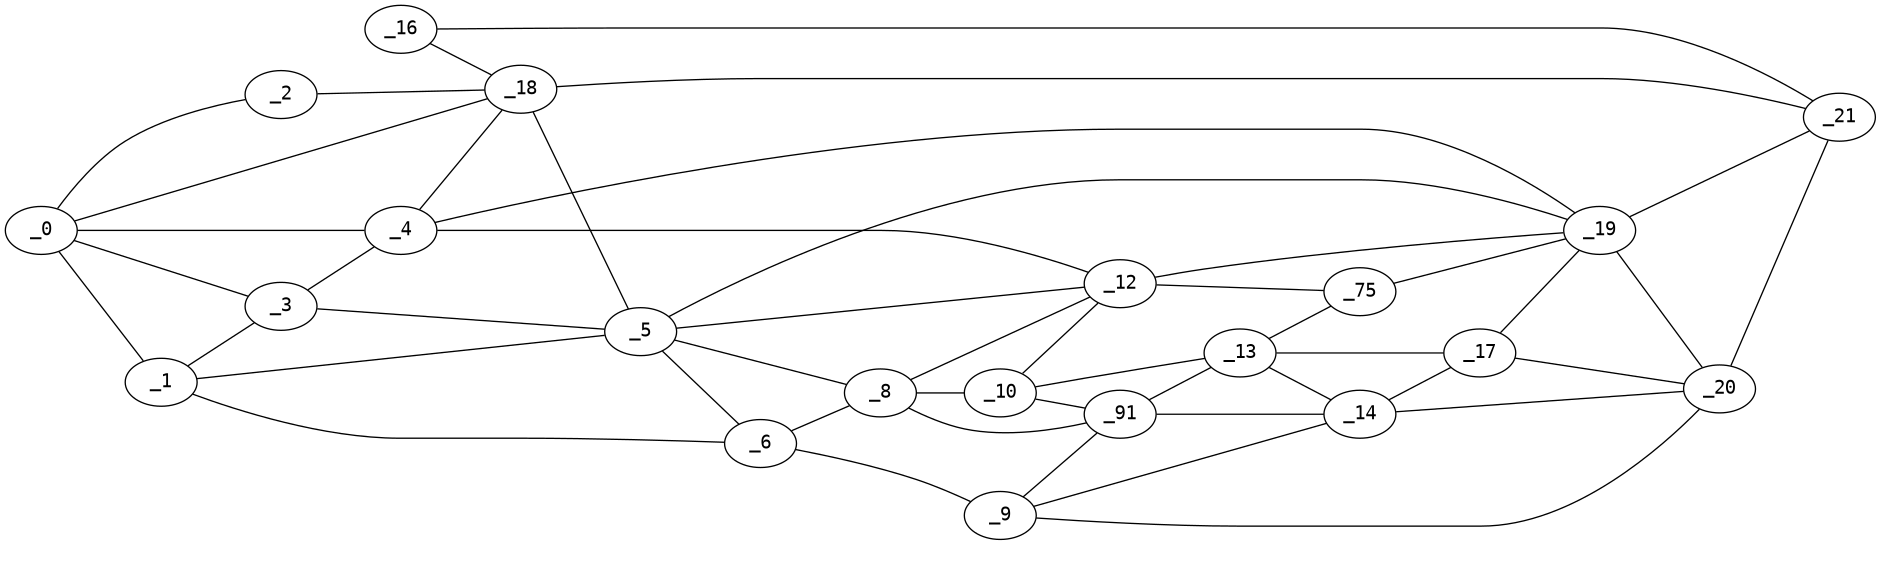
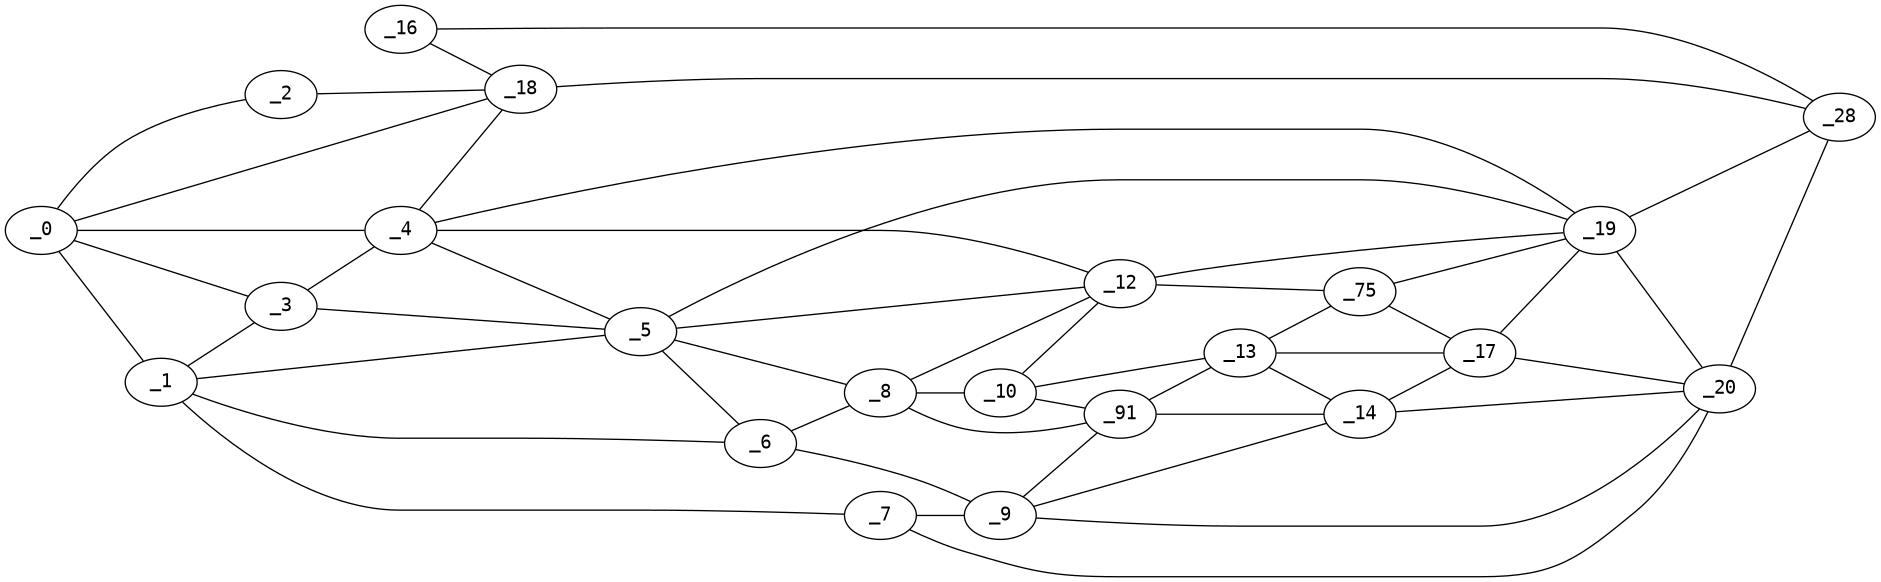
(1839, 117) -> (1839, 117)
(581, 211) -> (521, 281)
none -> (1420, 322)
none -> (880, 515)
